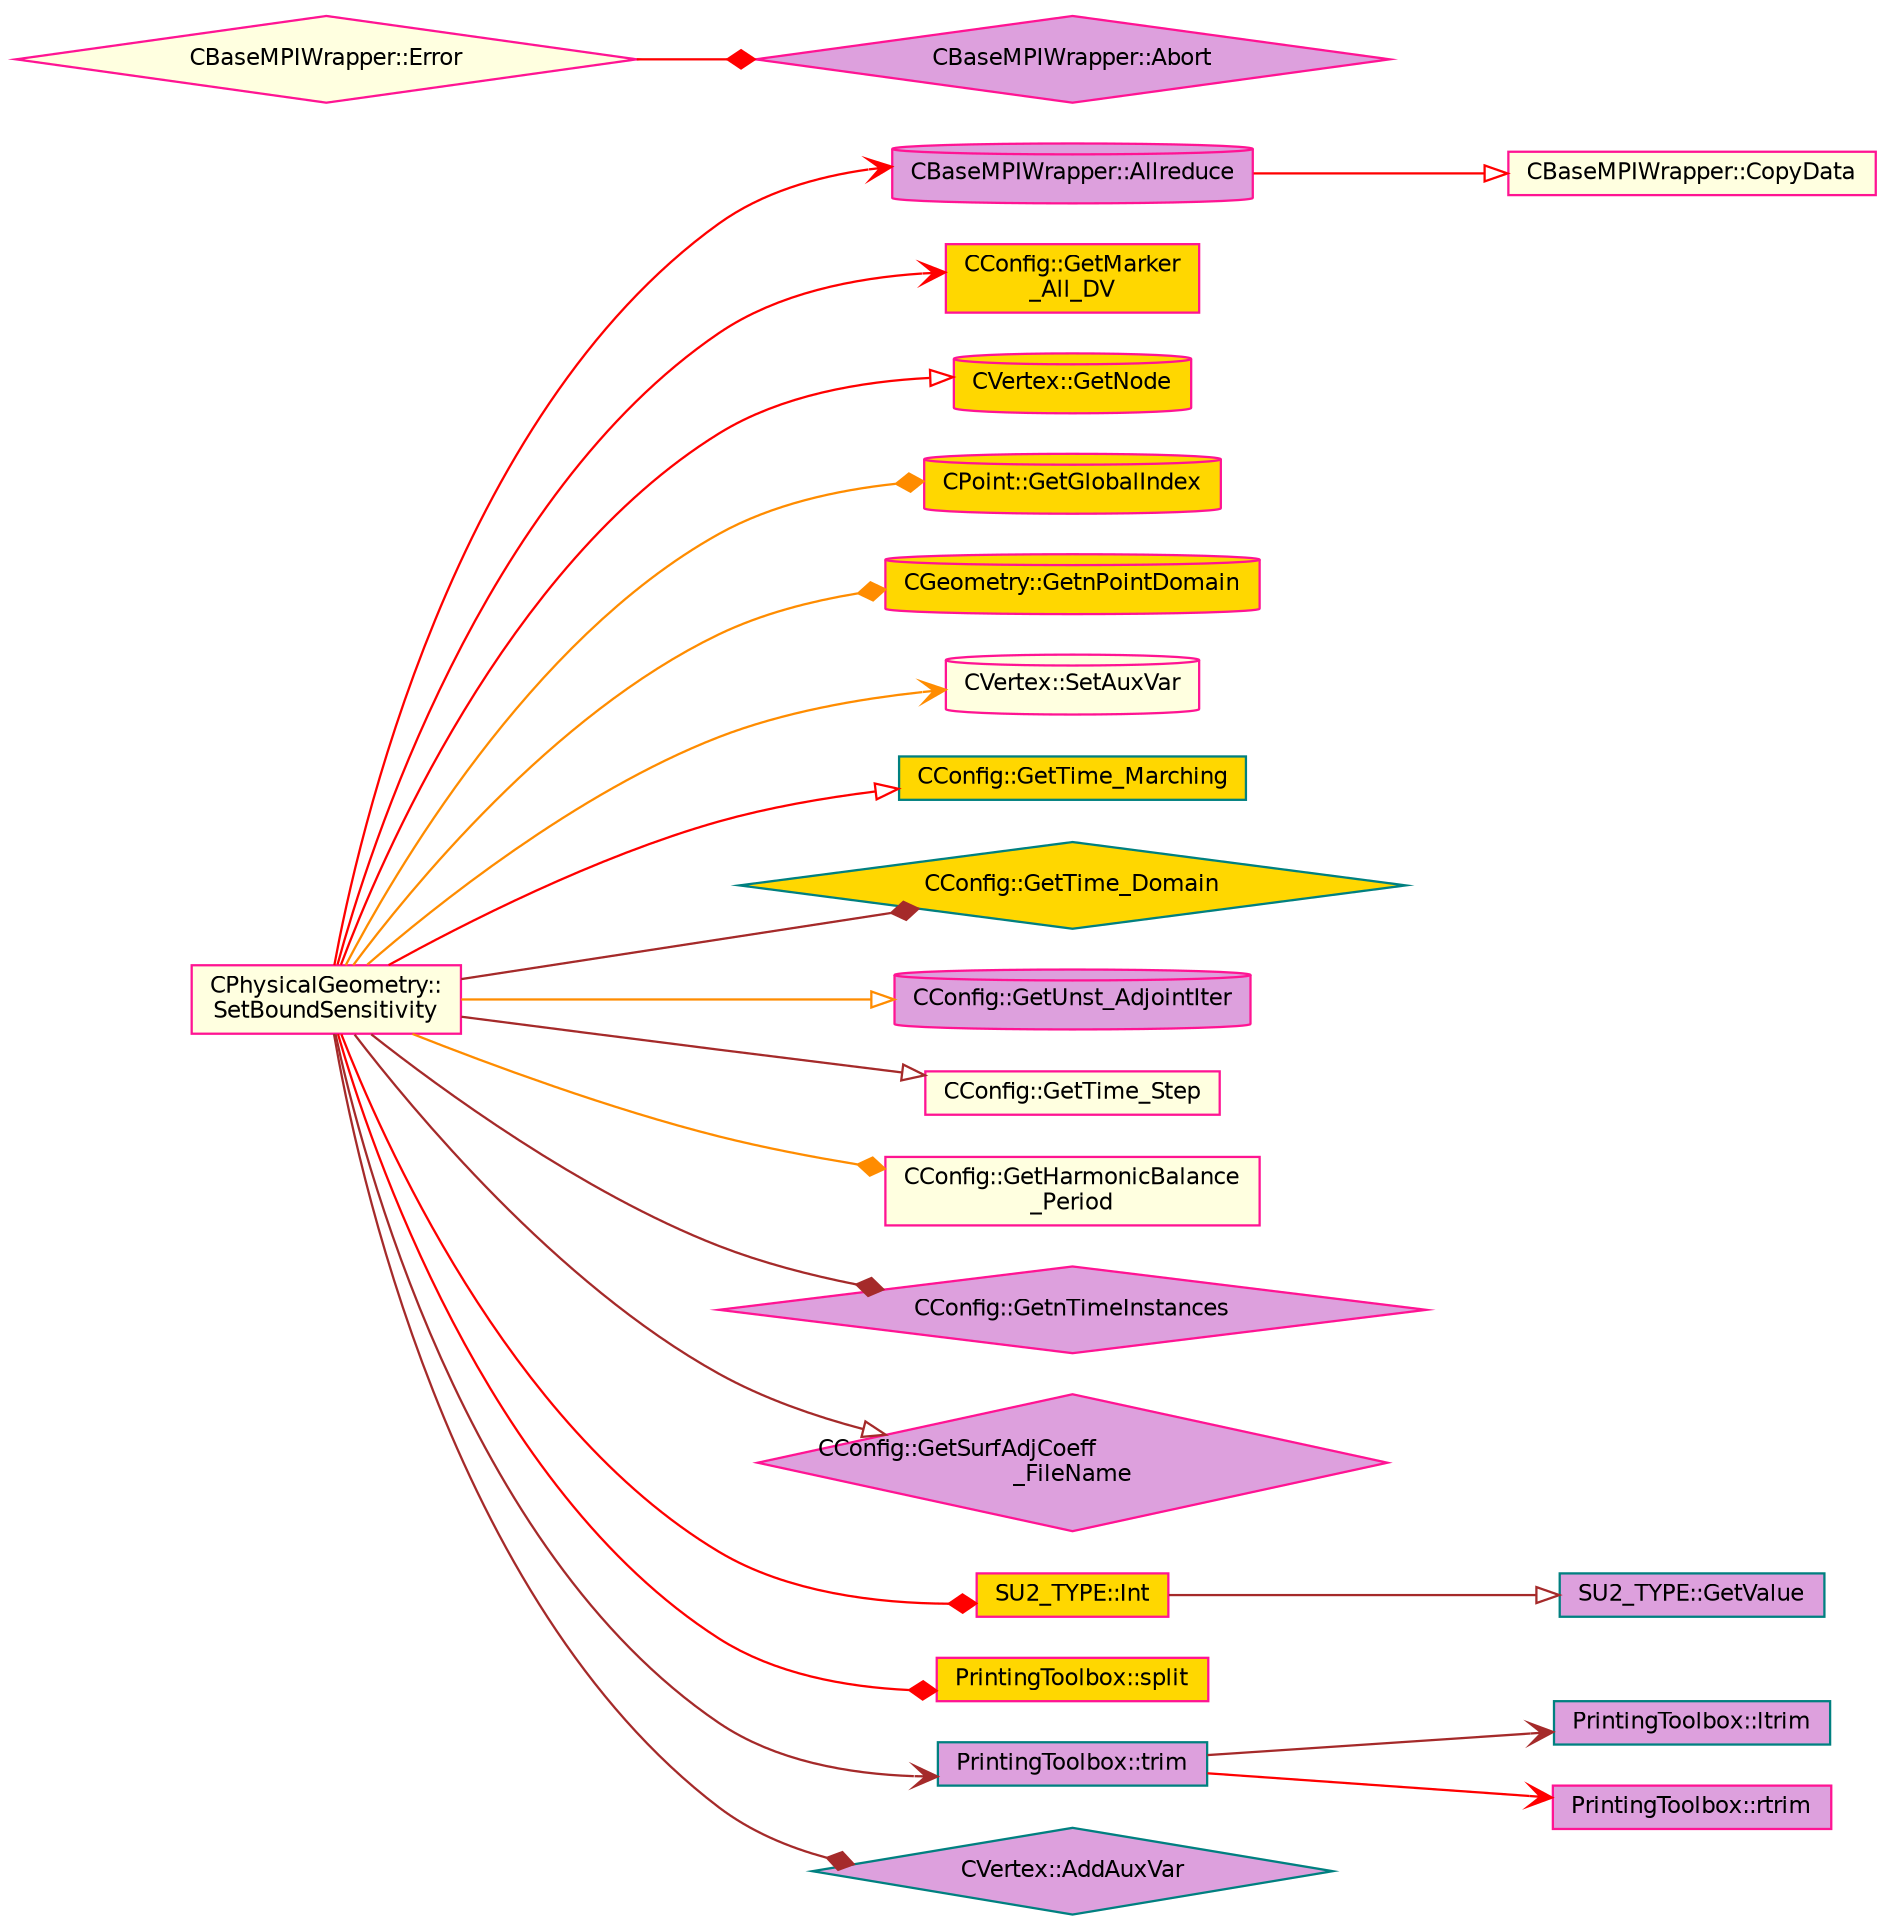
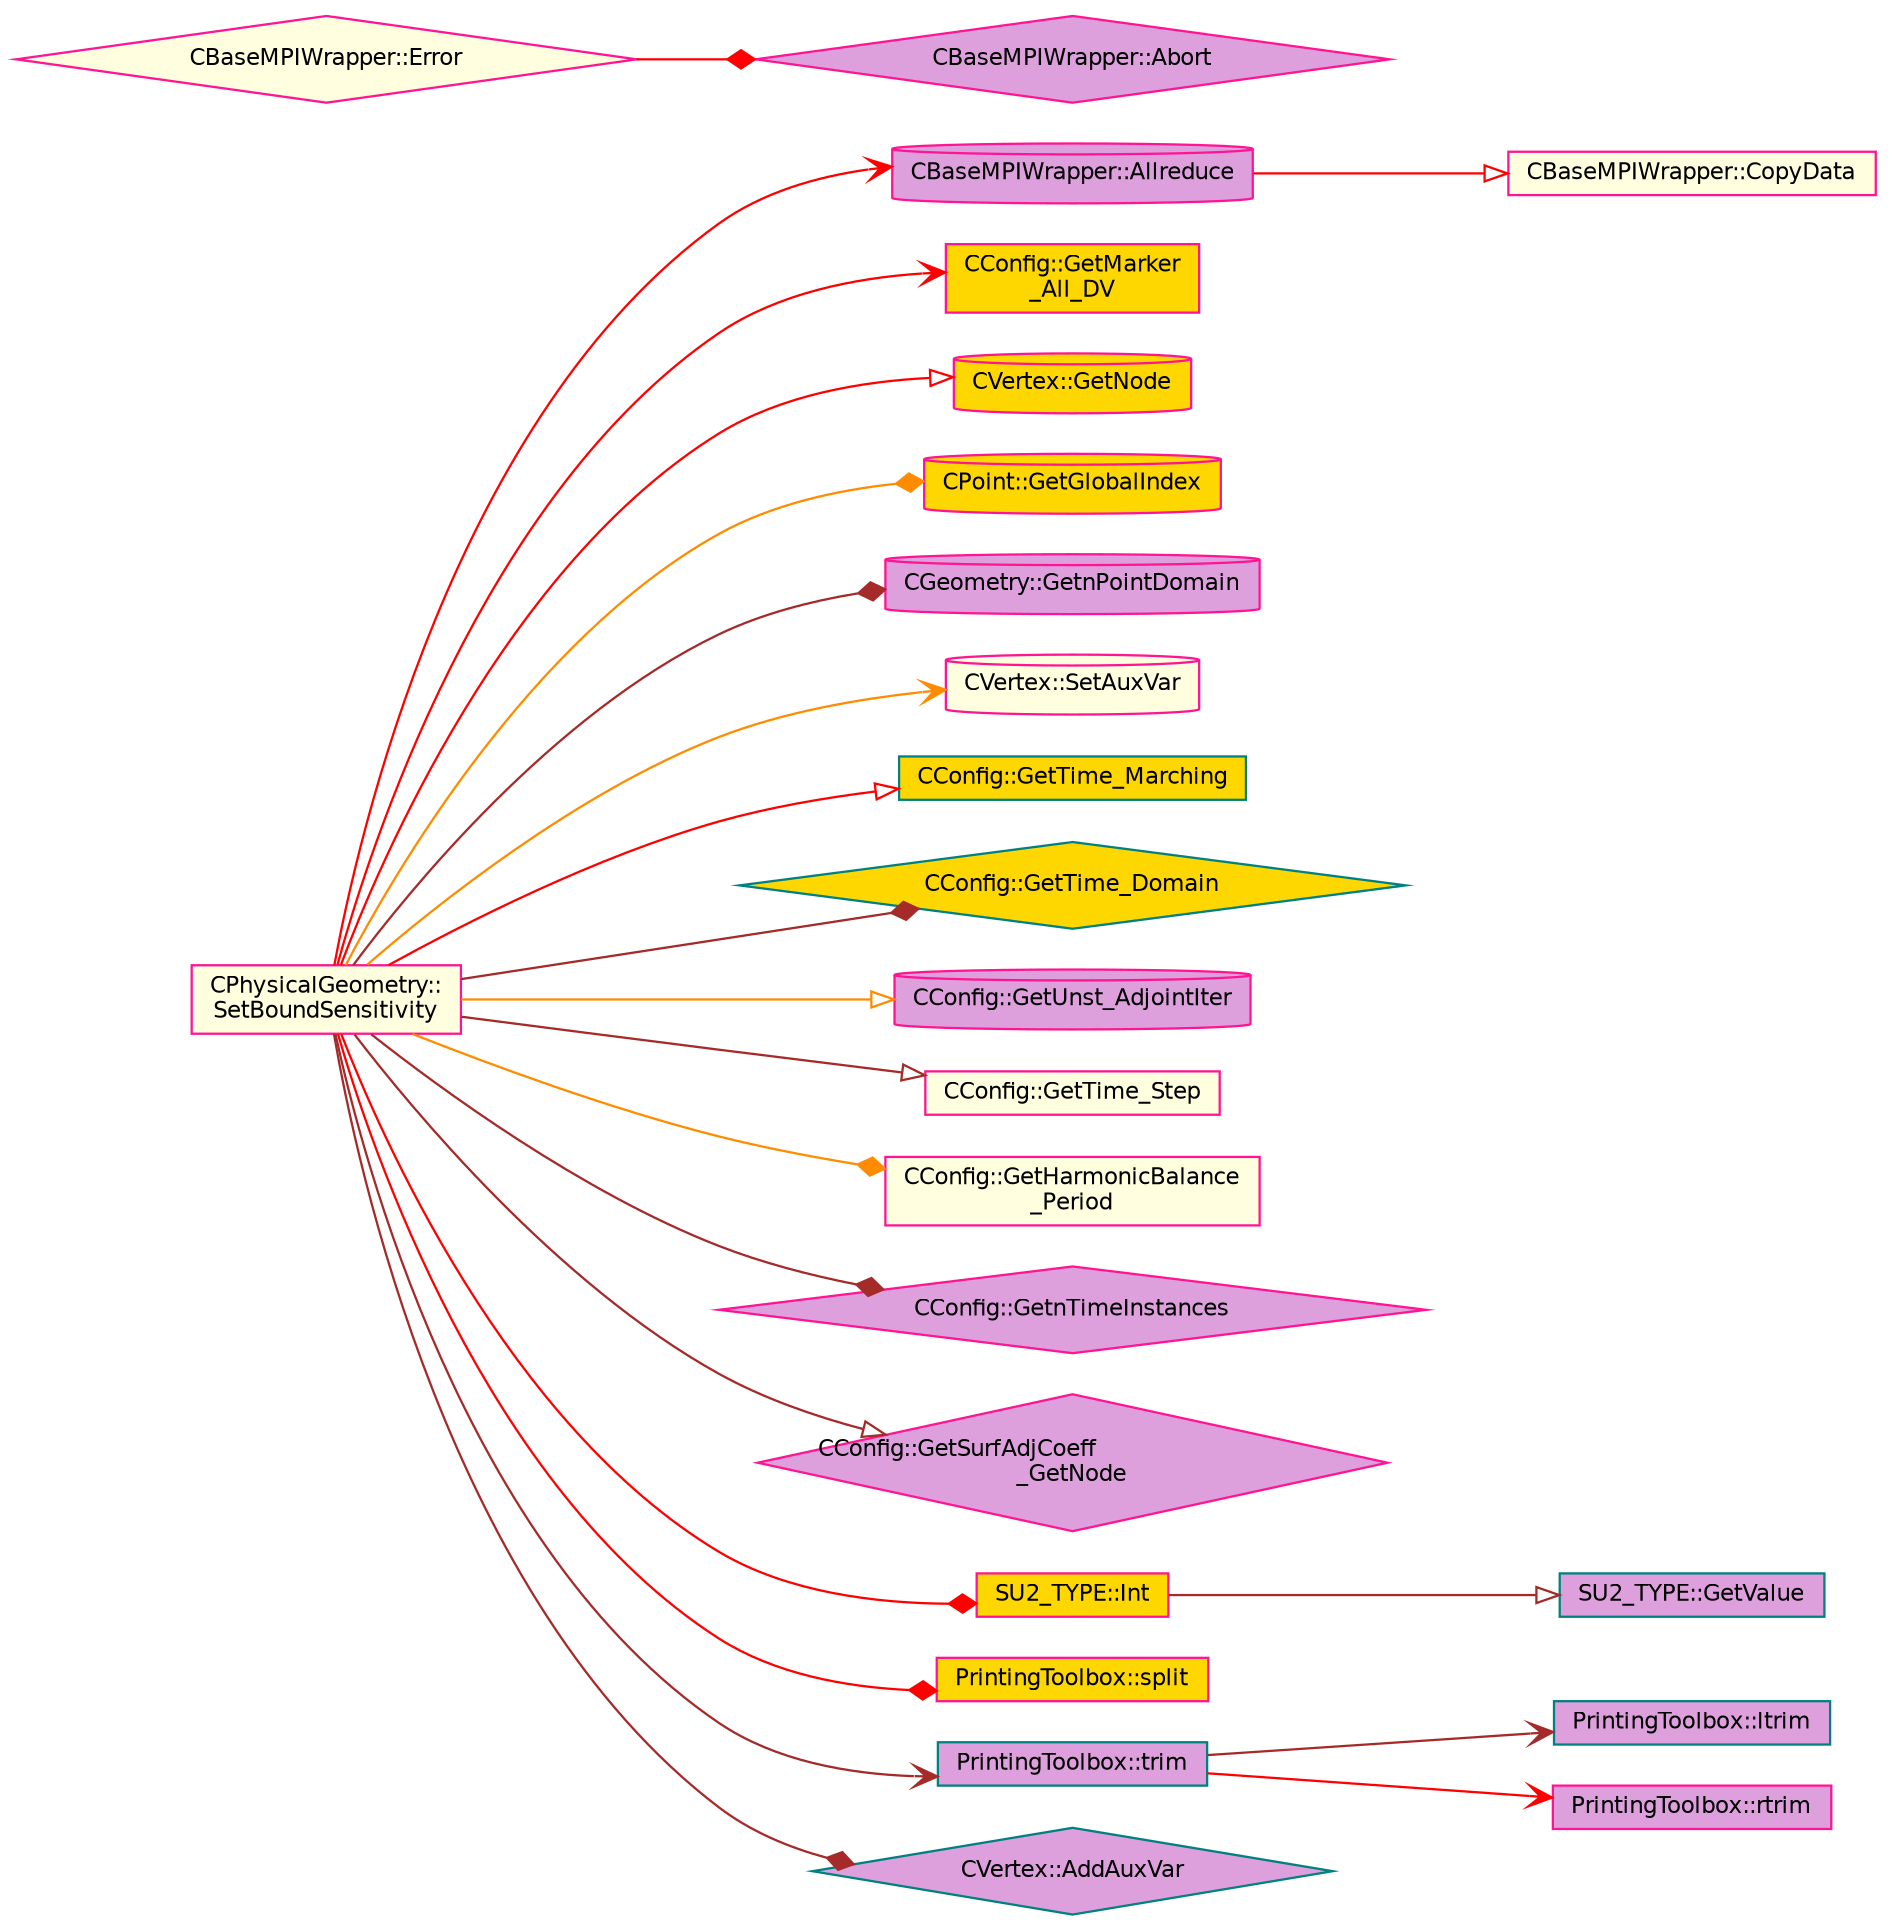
(1073, 584) -> (1073, 584)
(572, 731) -> (572, 731)
(1073, 1463) -> (1073, 1463)
